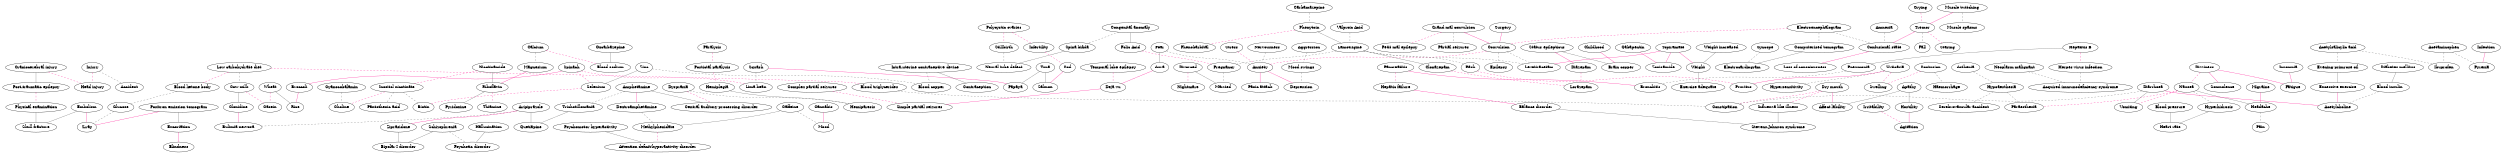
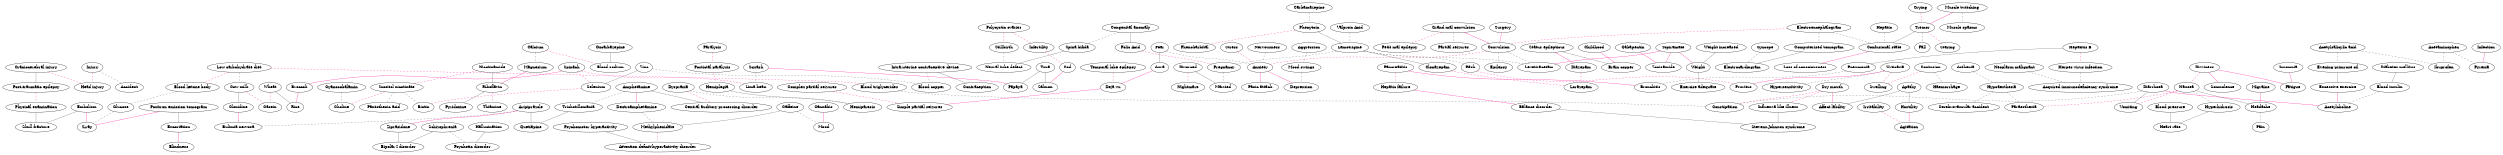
(1884, 28) -> (1884, 28)
(1904, 37) -> (1904, 37)
